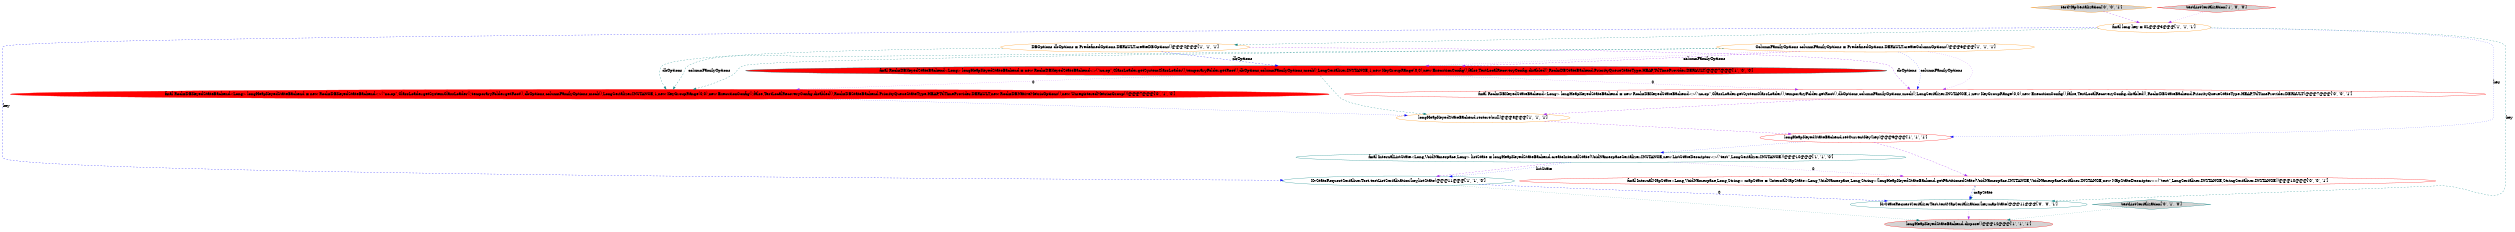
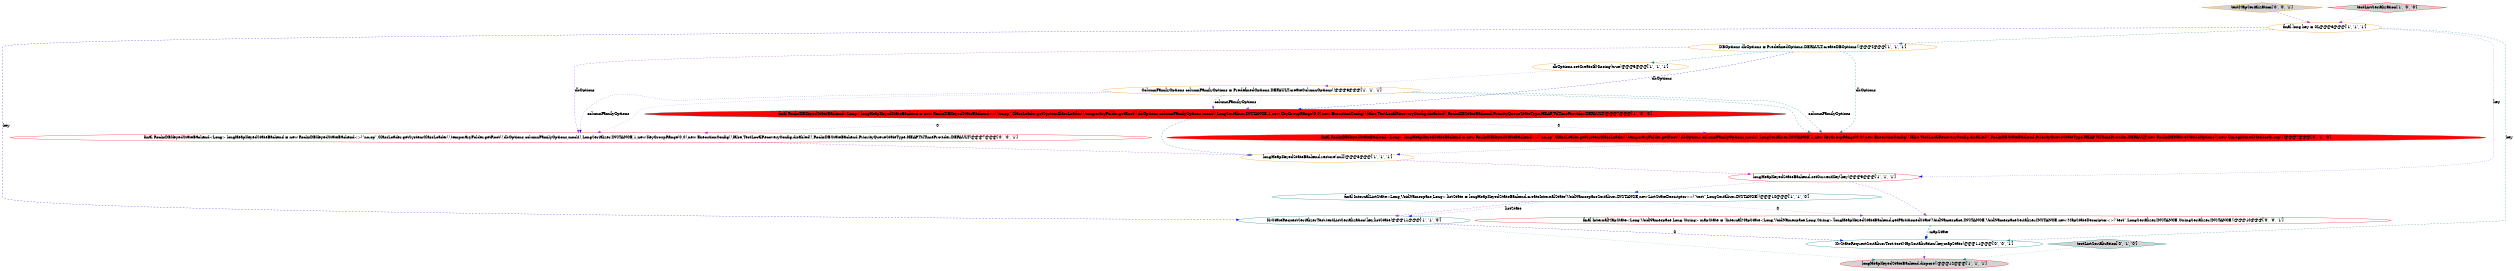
none -> (1610, 67)
